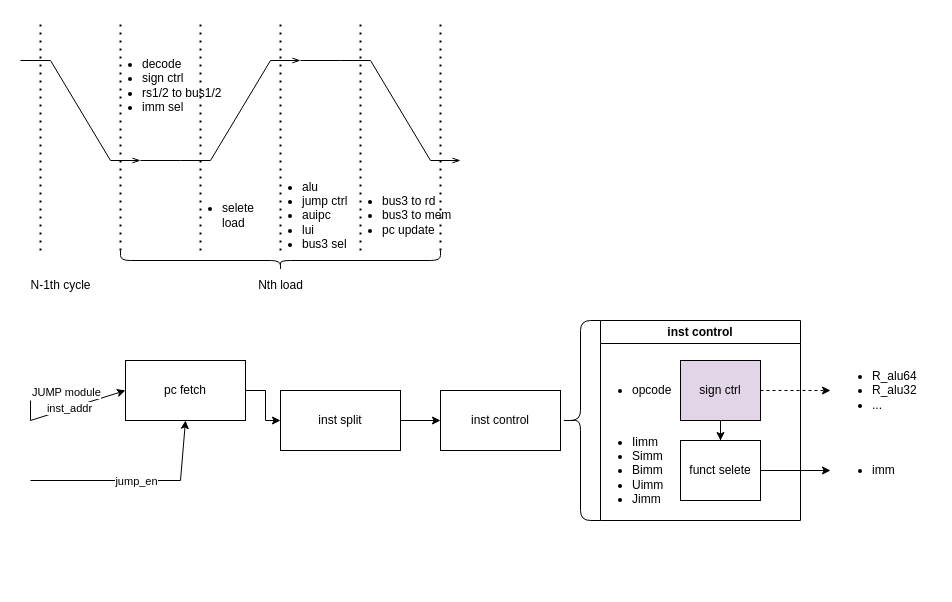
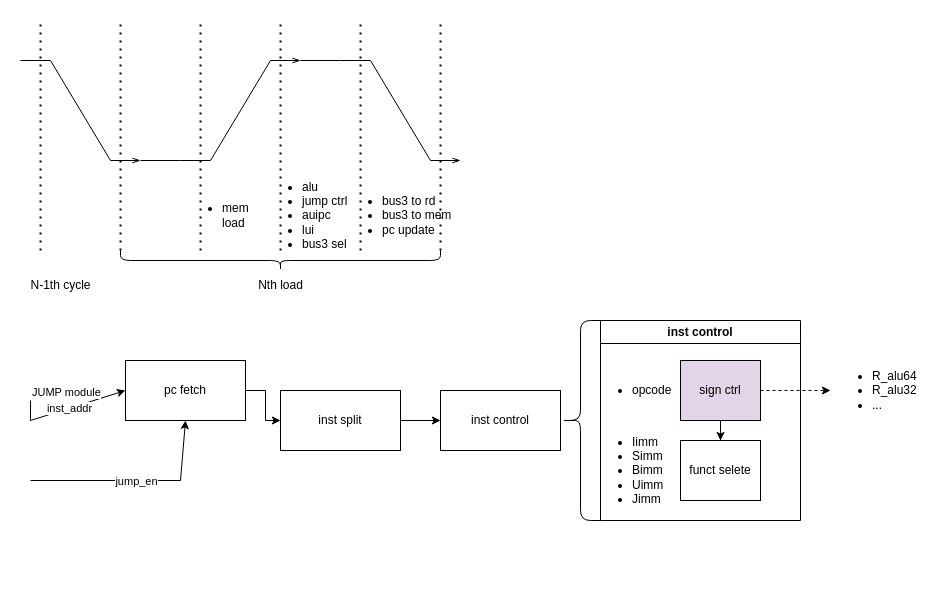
(166, 86) -> none
(215, 216) -> (206, 216)
(792, 471) -> none
(881, 471) -> none
